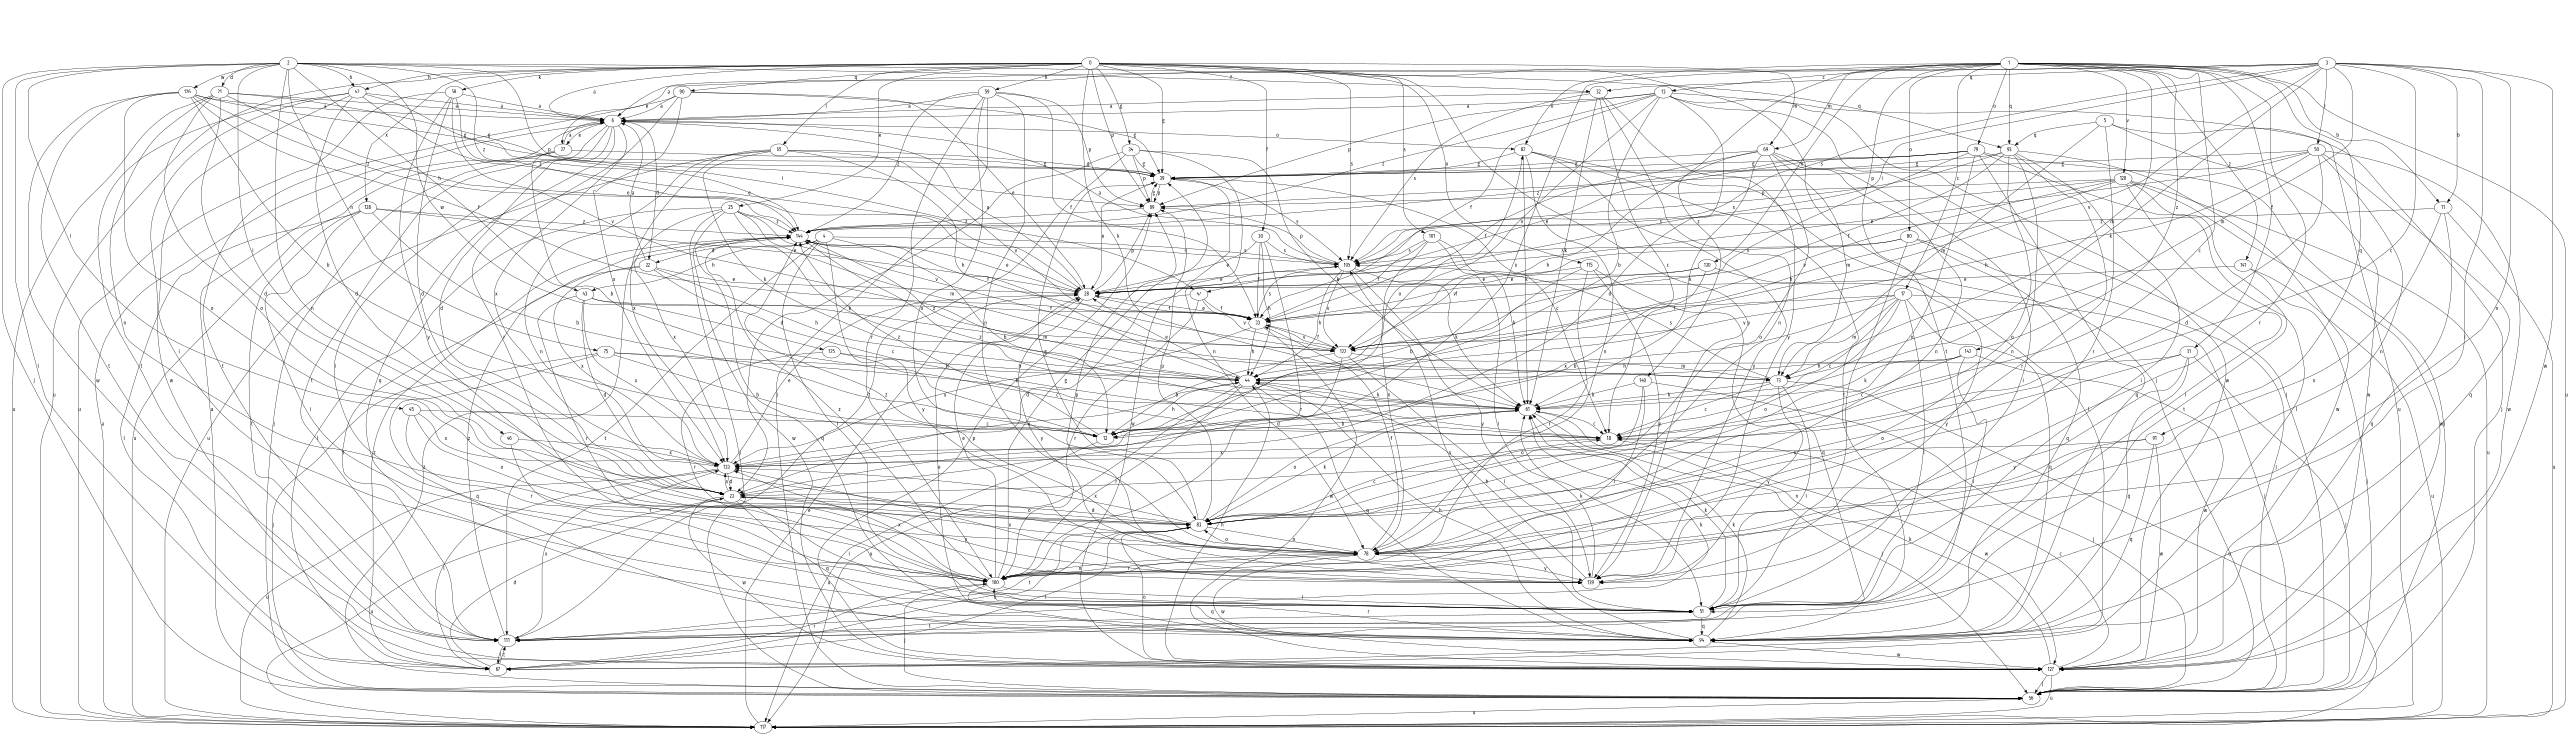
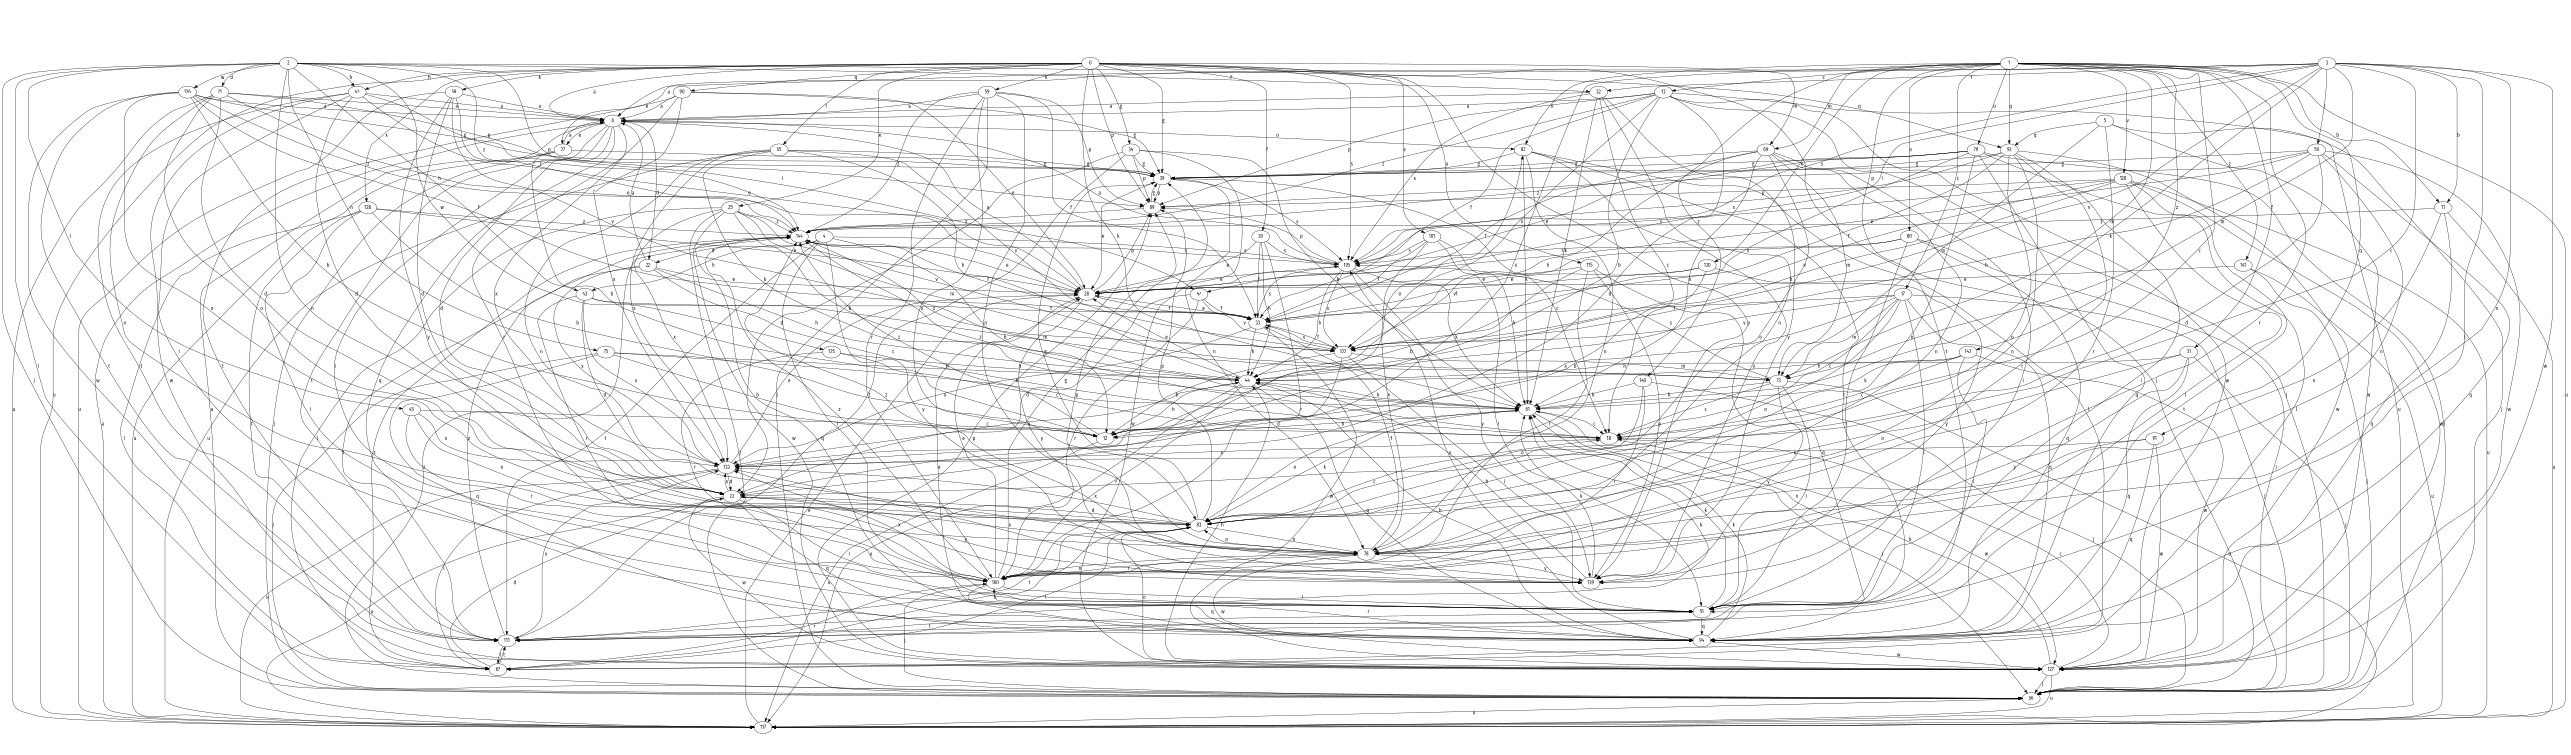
(1971, 78) -> (1971, 78)
(510, 439) -> none
